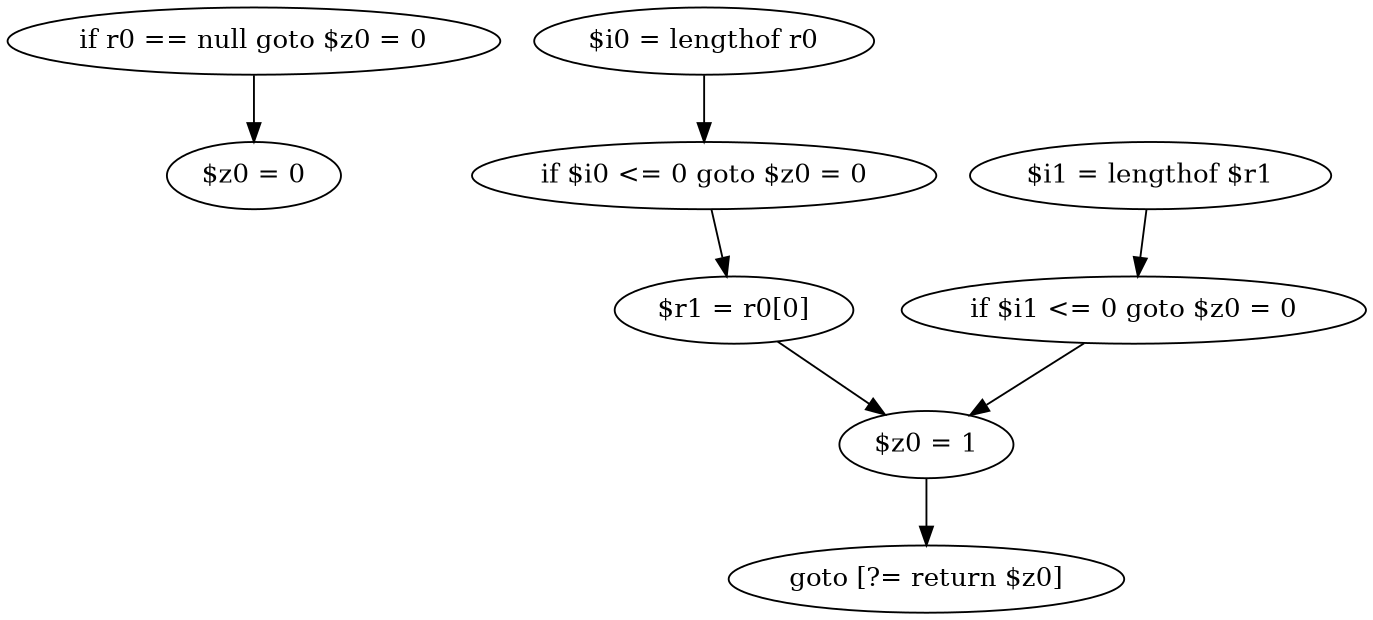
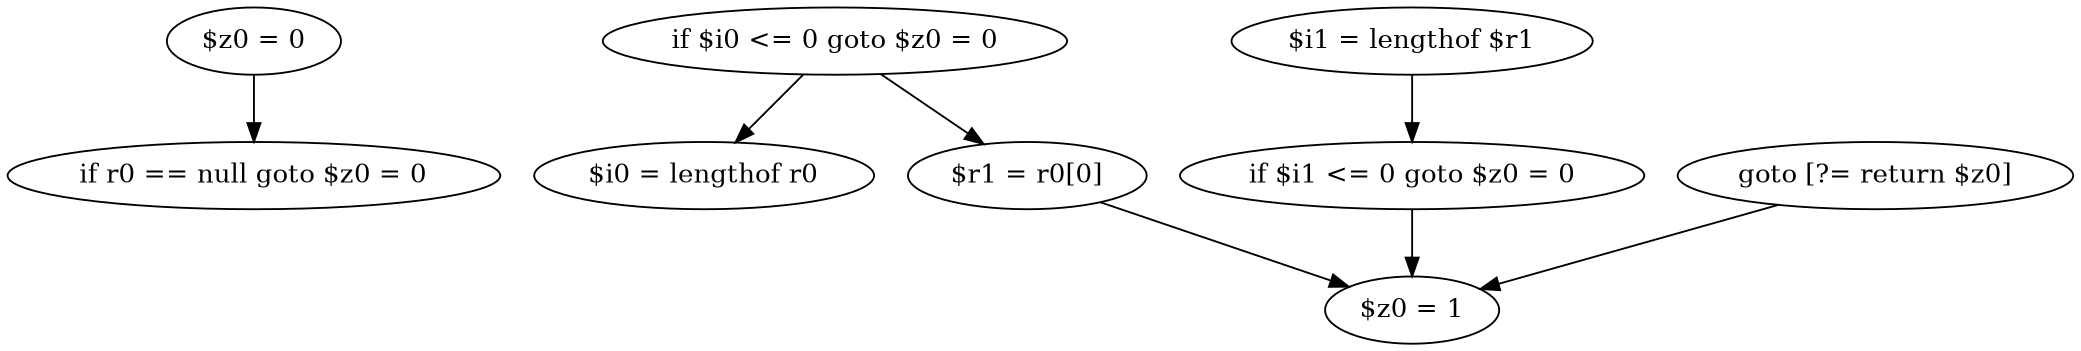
(254, 99) -> (254, 99)
(704, 99) -> (776, 102)
(926, 503) -> (1638, 244)
